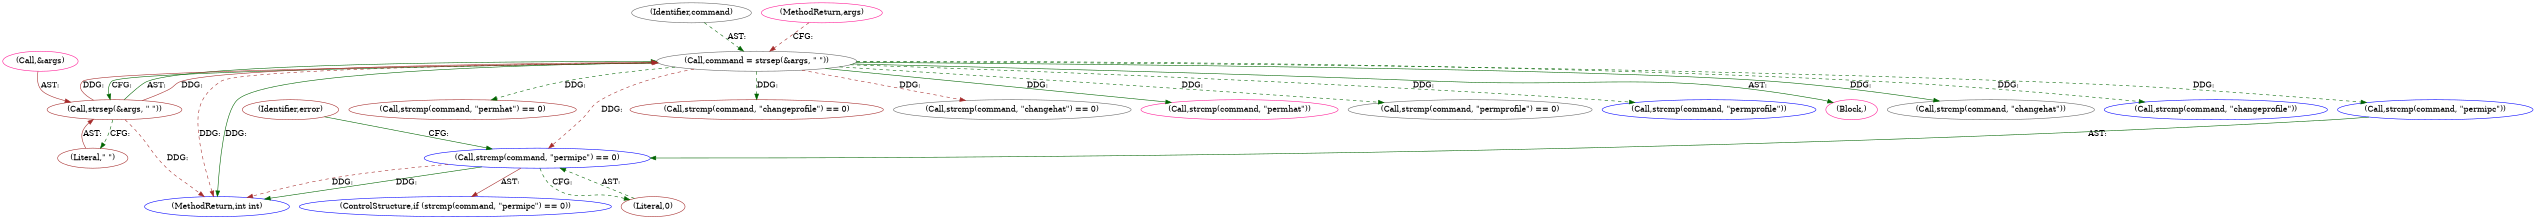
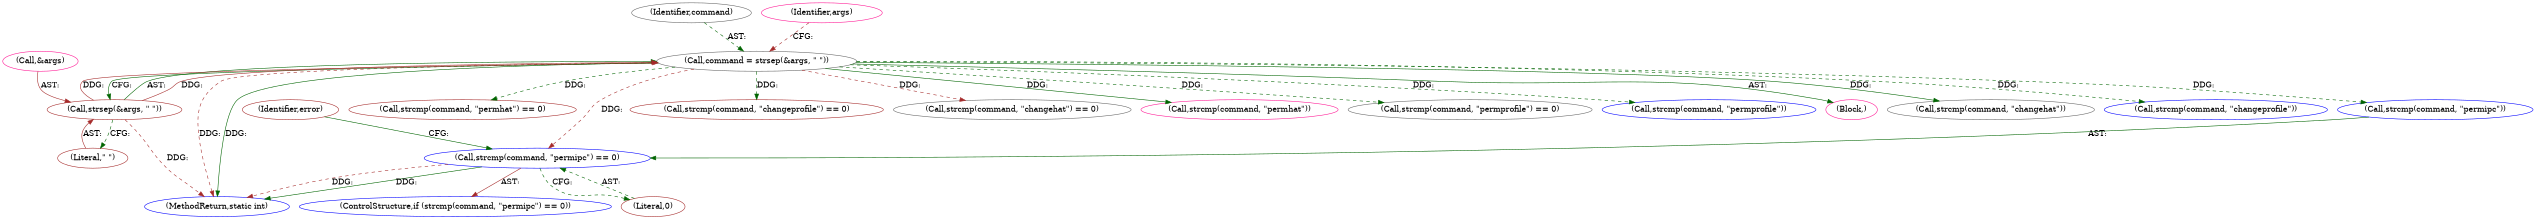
(822, 13) -> (822, 13)
(217, 207) -> (217, 207)
